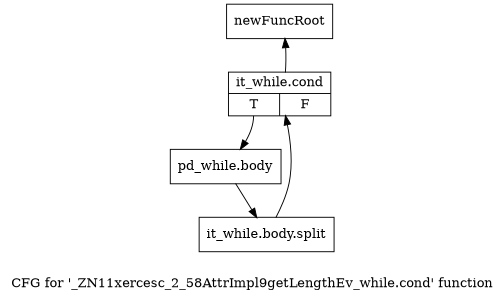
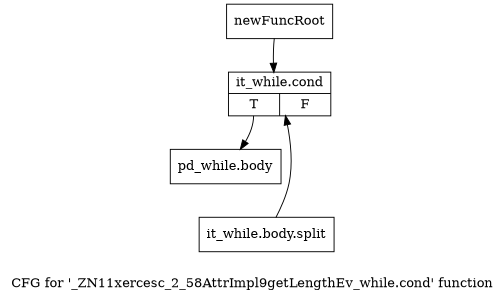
(286, 60) -> (273, 51)
(244, 197) -> none
